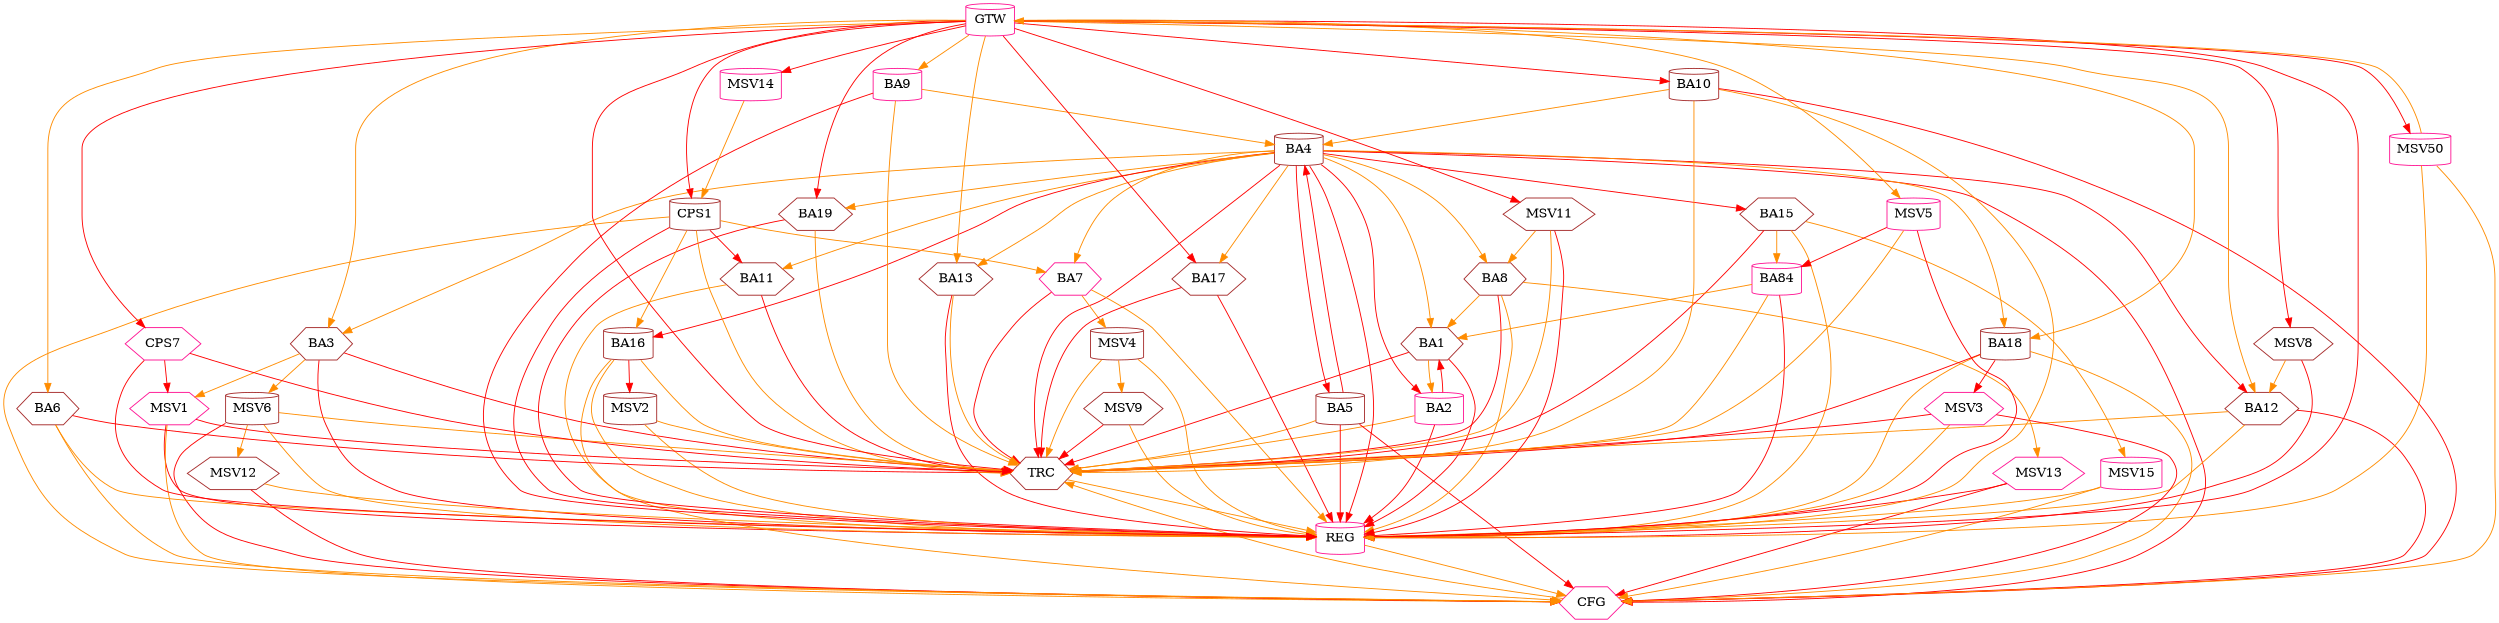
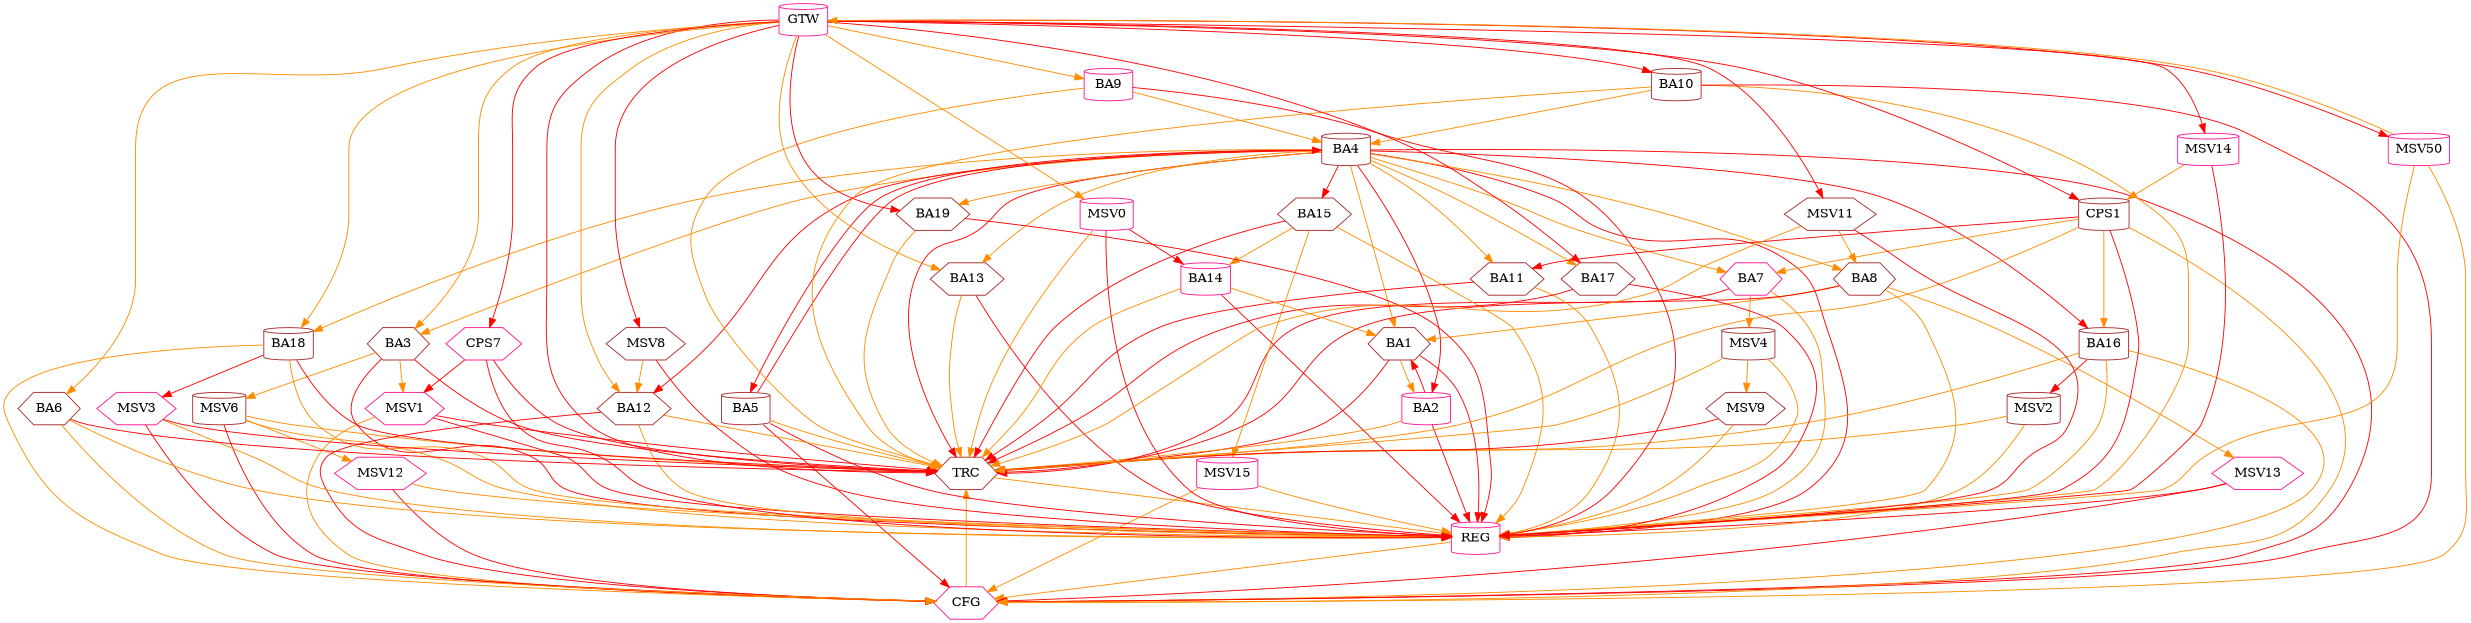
(2335, 98) -> (2143, 481)
(1914, 214) -> (1107, 214)
(1777, 279) -> (1206, 279)
(233, 473) -> (380, 473)
